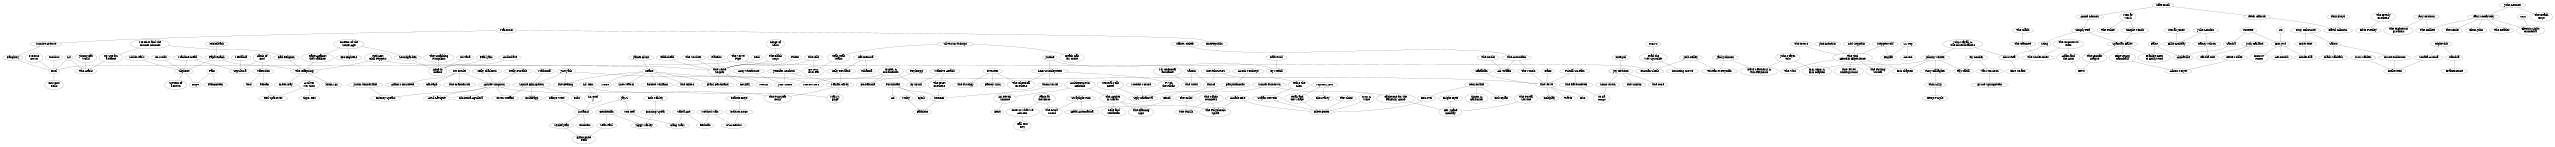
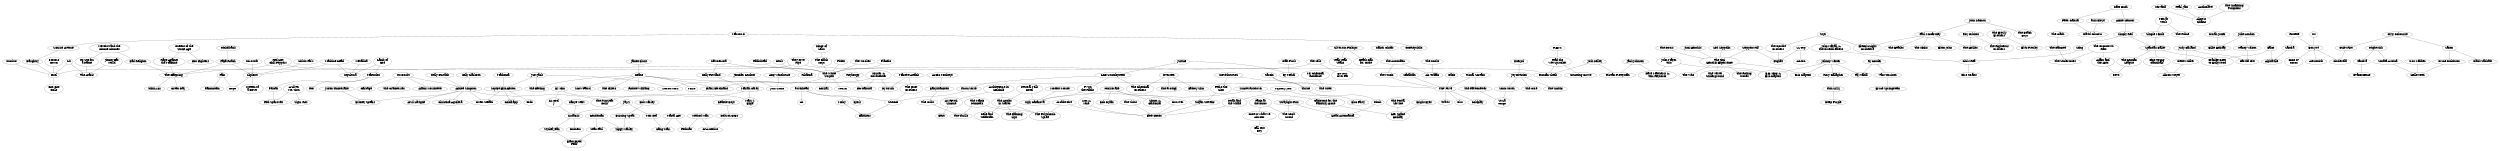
none -> (1778, 48)
(408, 58) -> none
